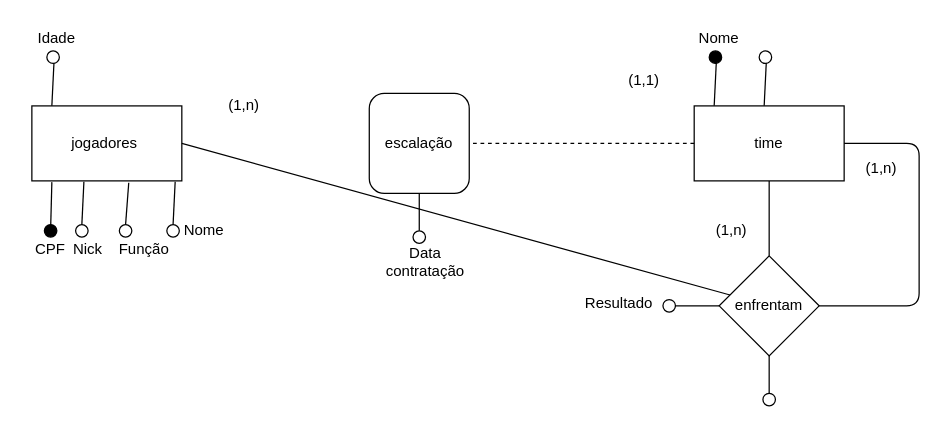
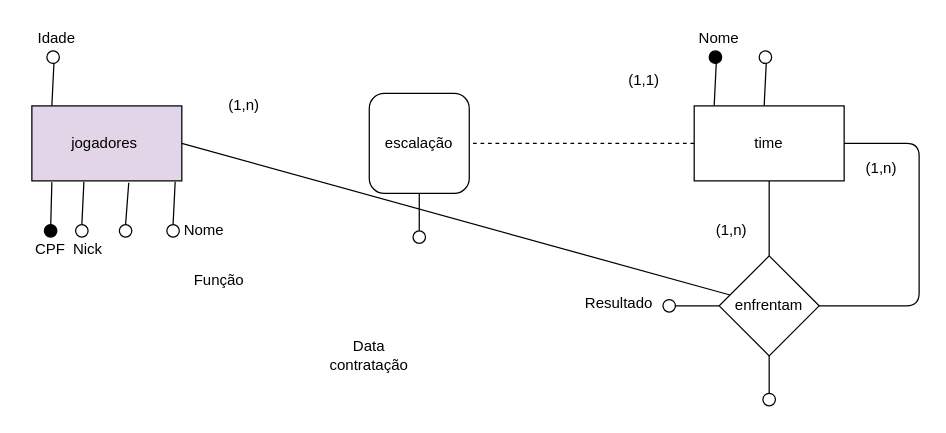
(107, 143) -> (107, 143)
(144, 249) -> (219, 281)
(426, 262) -> (369, 356)
